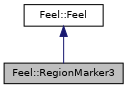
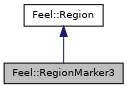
(64, 15) -> (64, 15)
